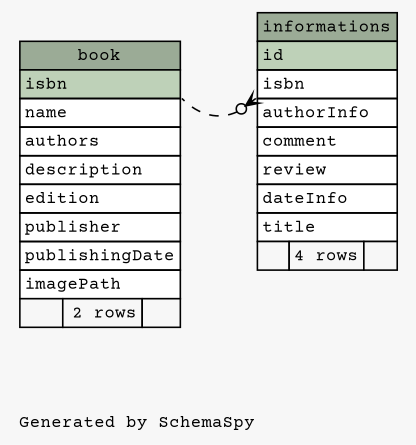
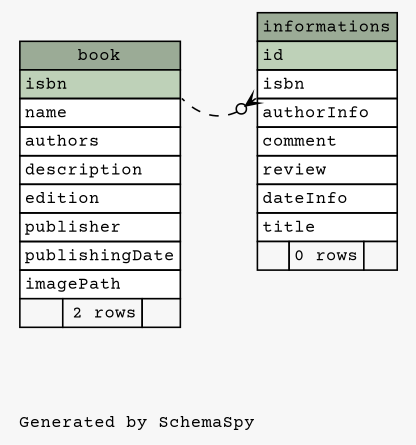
(327, 255) -> (327, 255)
